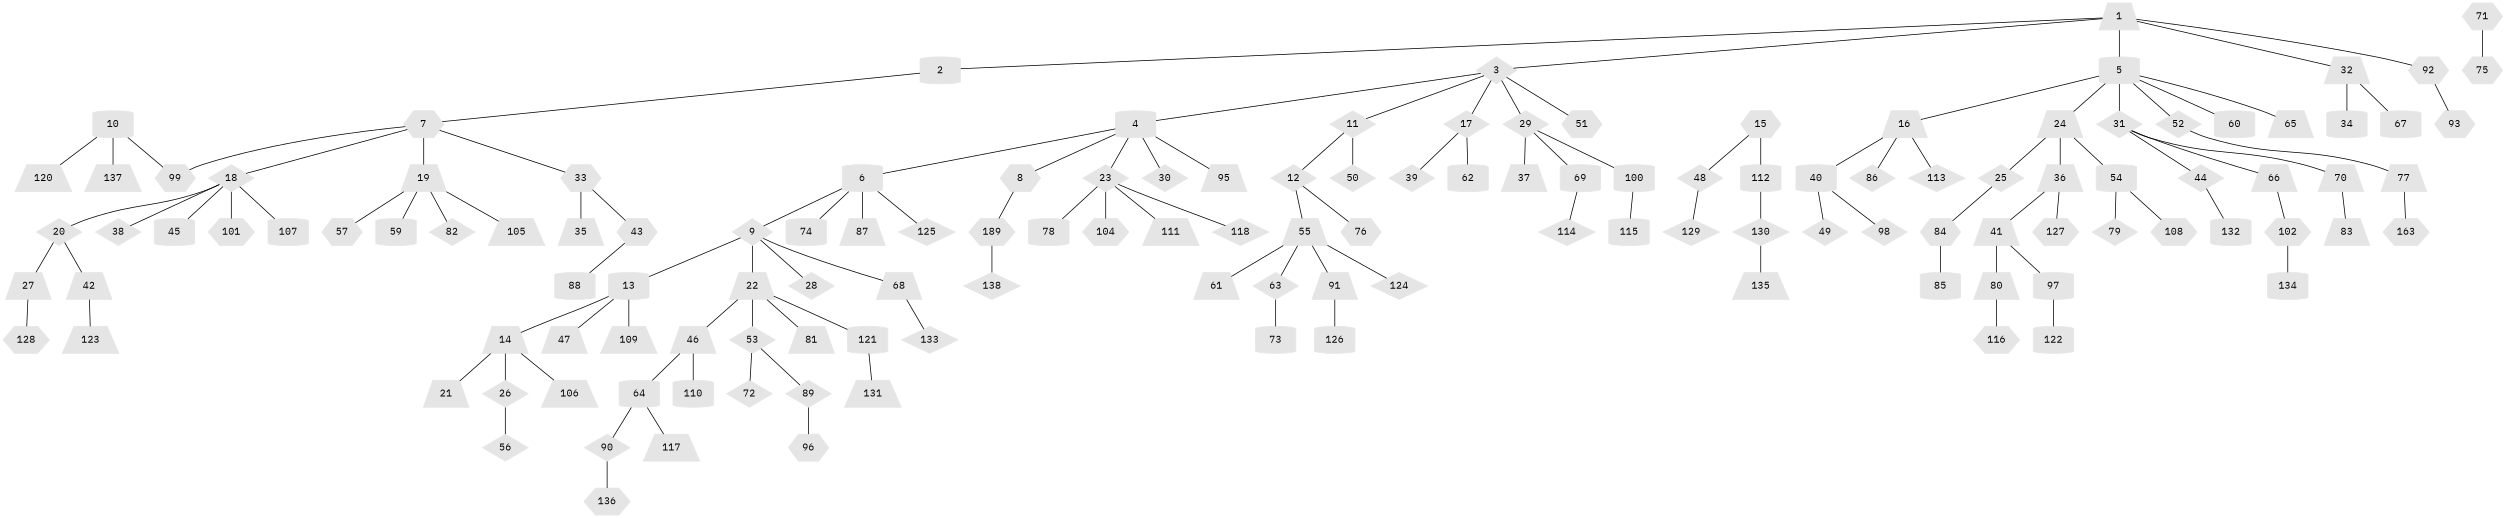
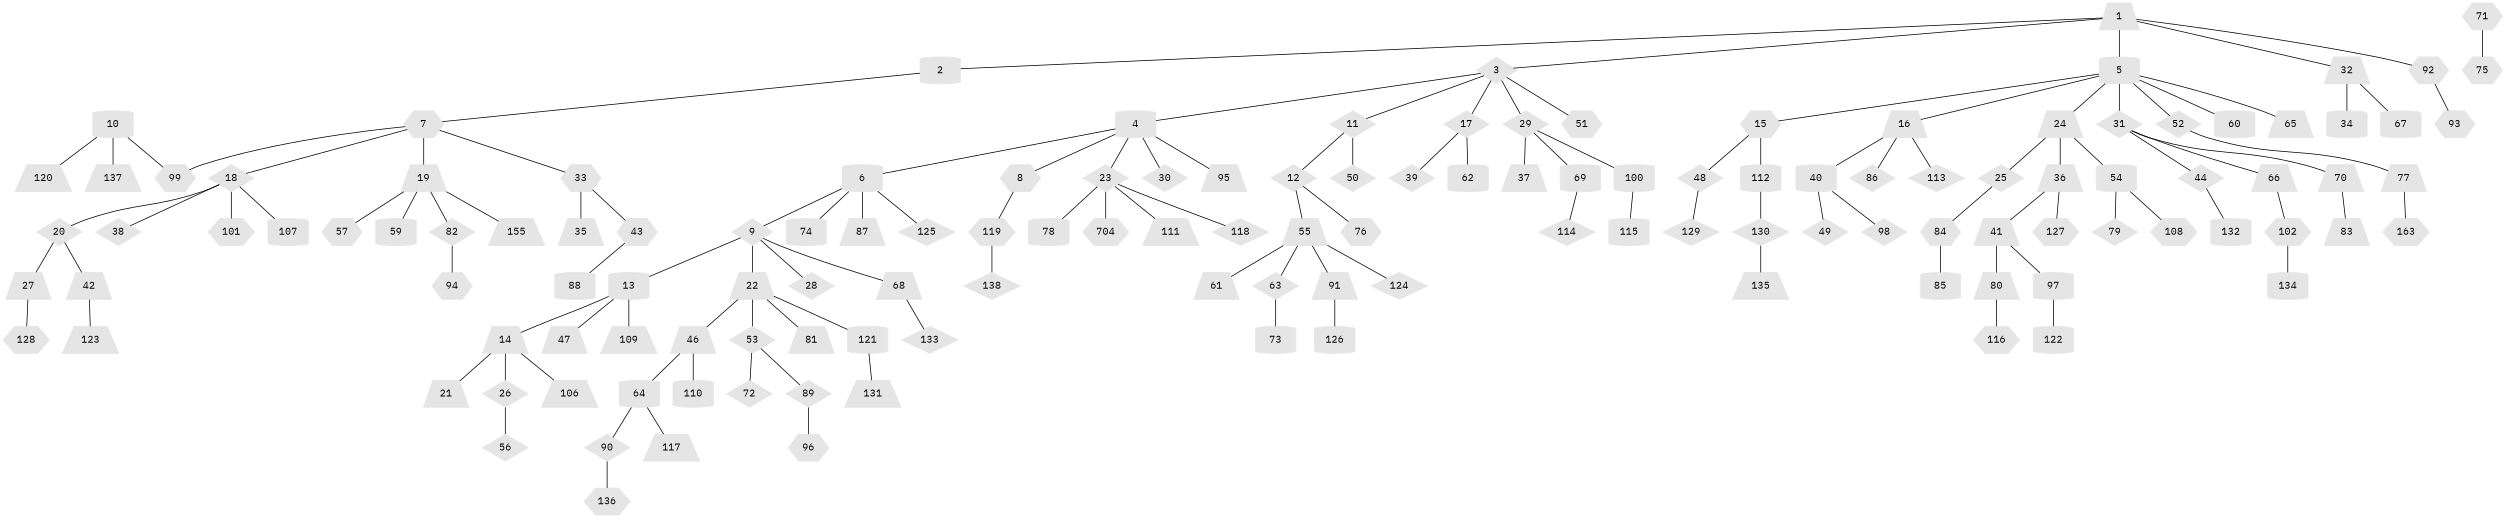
none -> (1939, 98)
(174, 232) -> none
(517, 232) -> (517, 232)
(992, 232) -> (992, 232)
(1106, 232) -> (1106, 232)
none -> (452, 286)
